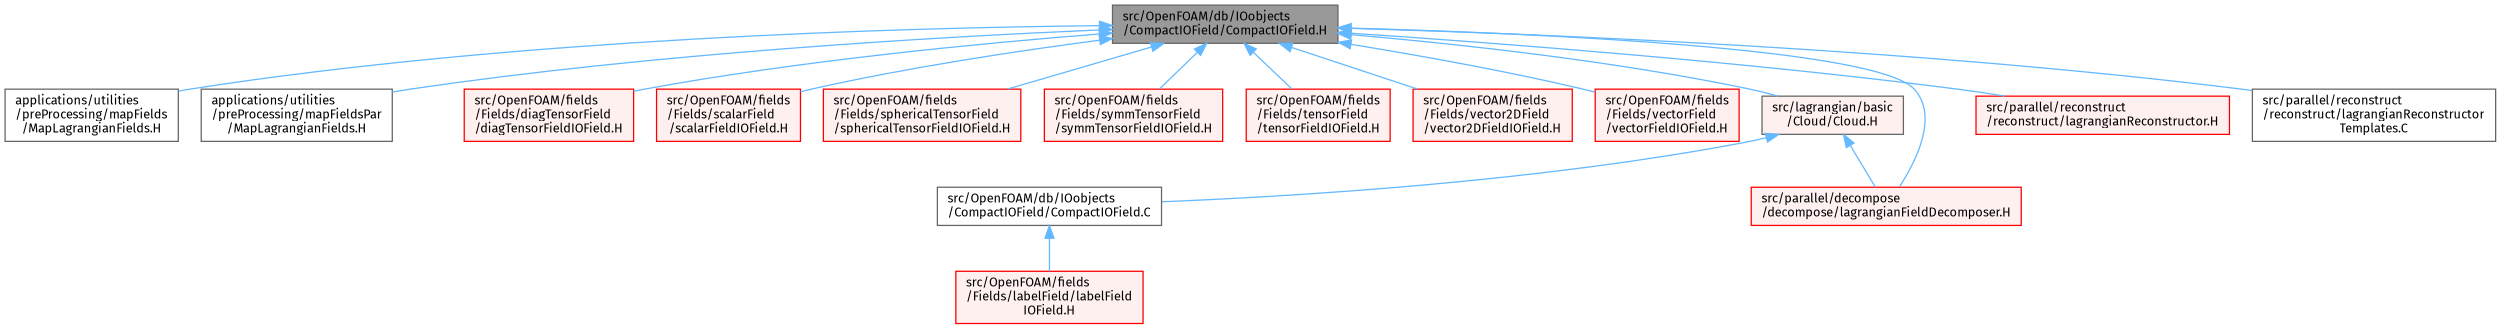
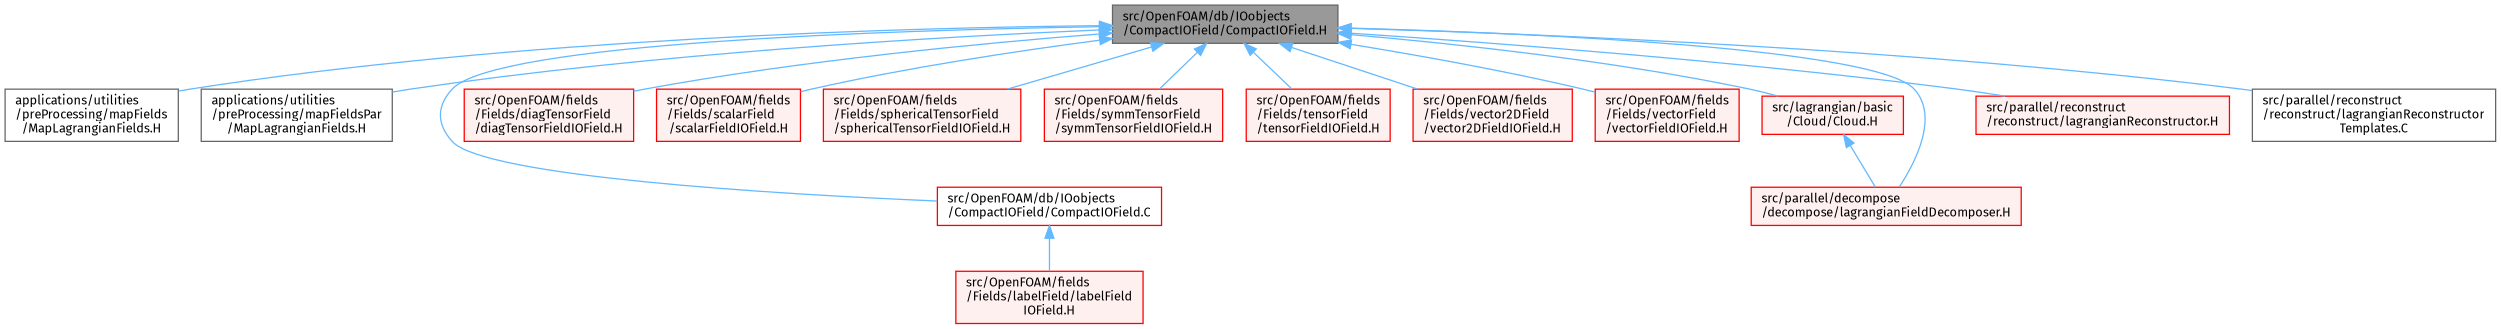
(1833, 115) -> (1833, 115)
(1465, 181) -> (529, 63)
(1049, 206) -> (1049, 206)
